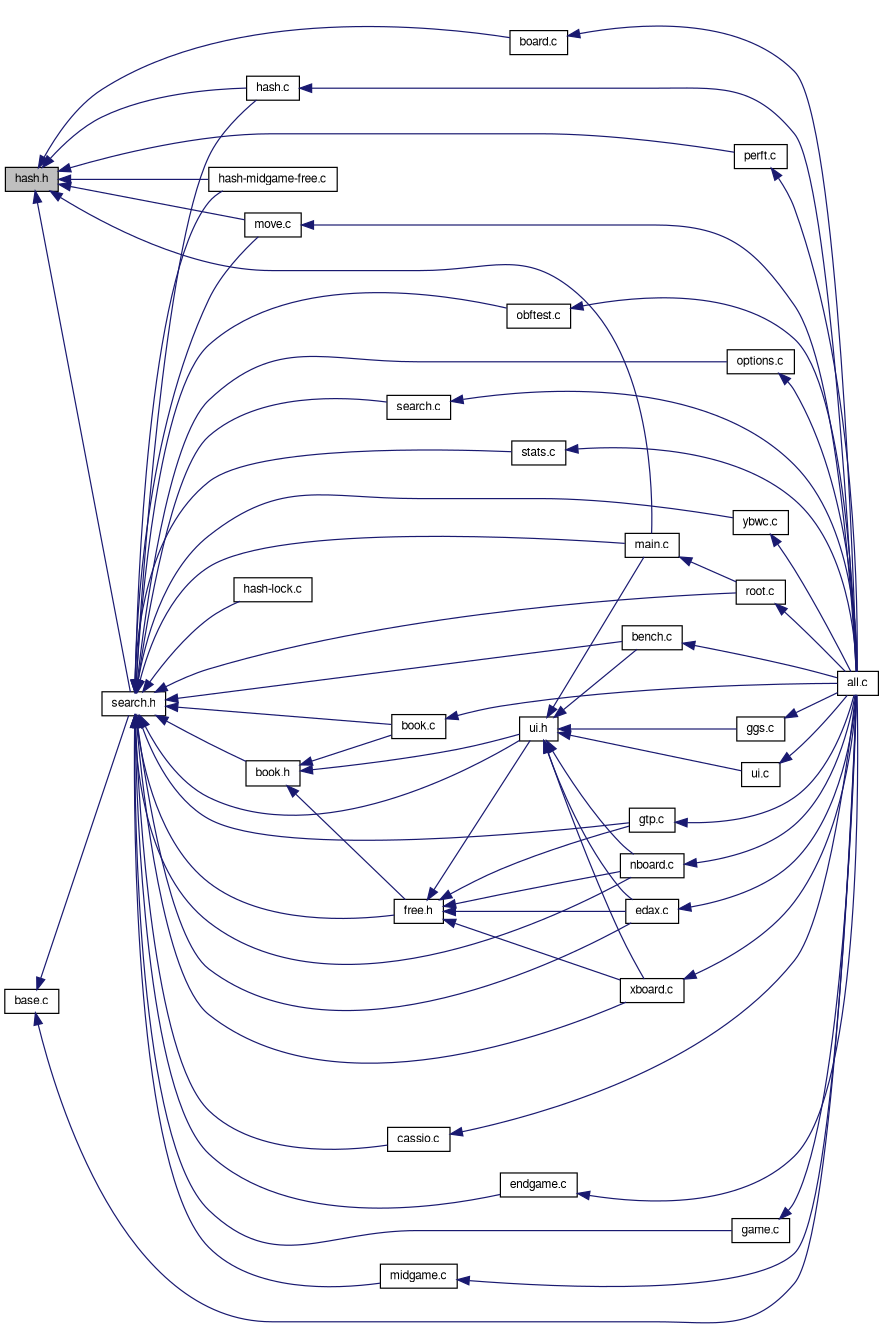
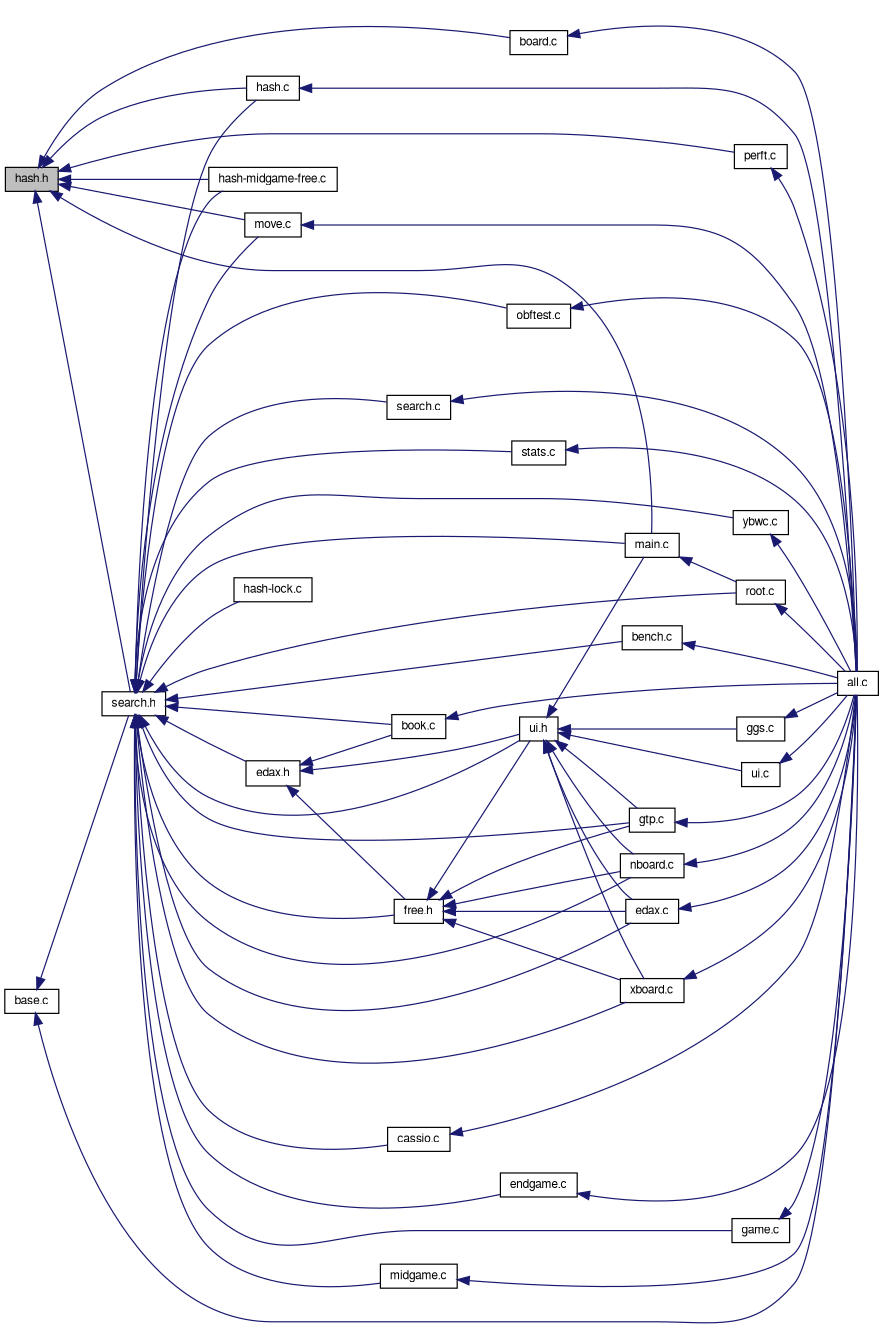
(761, 362) -> none
(600, 679) -> (602, 778)
(273, 773) -> (273, 773)
